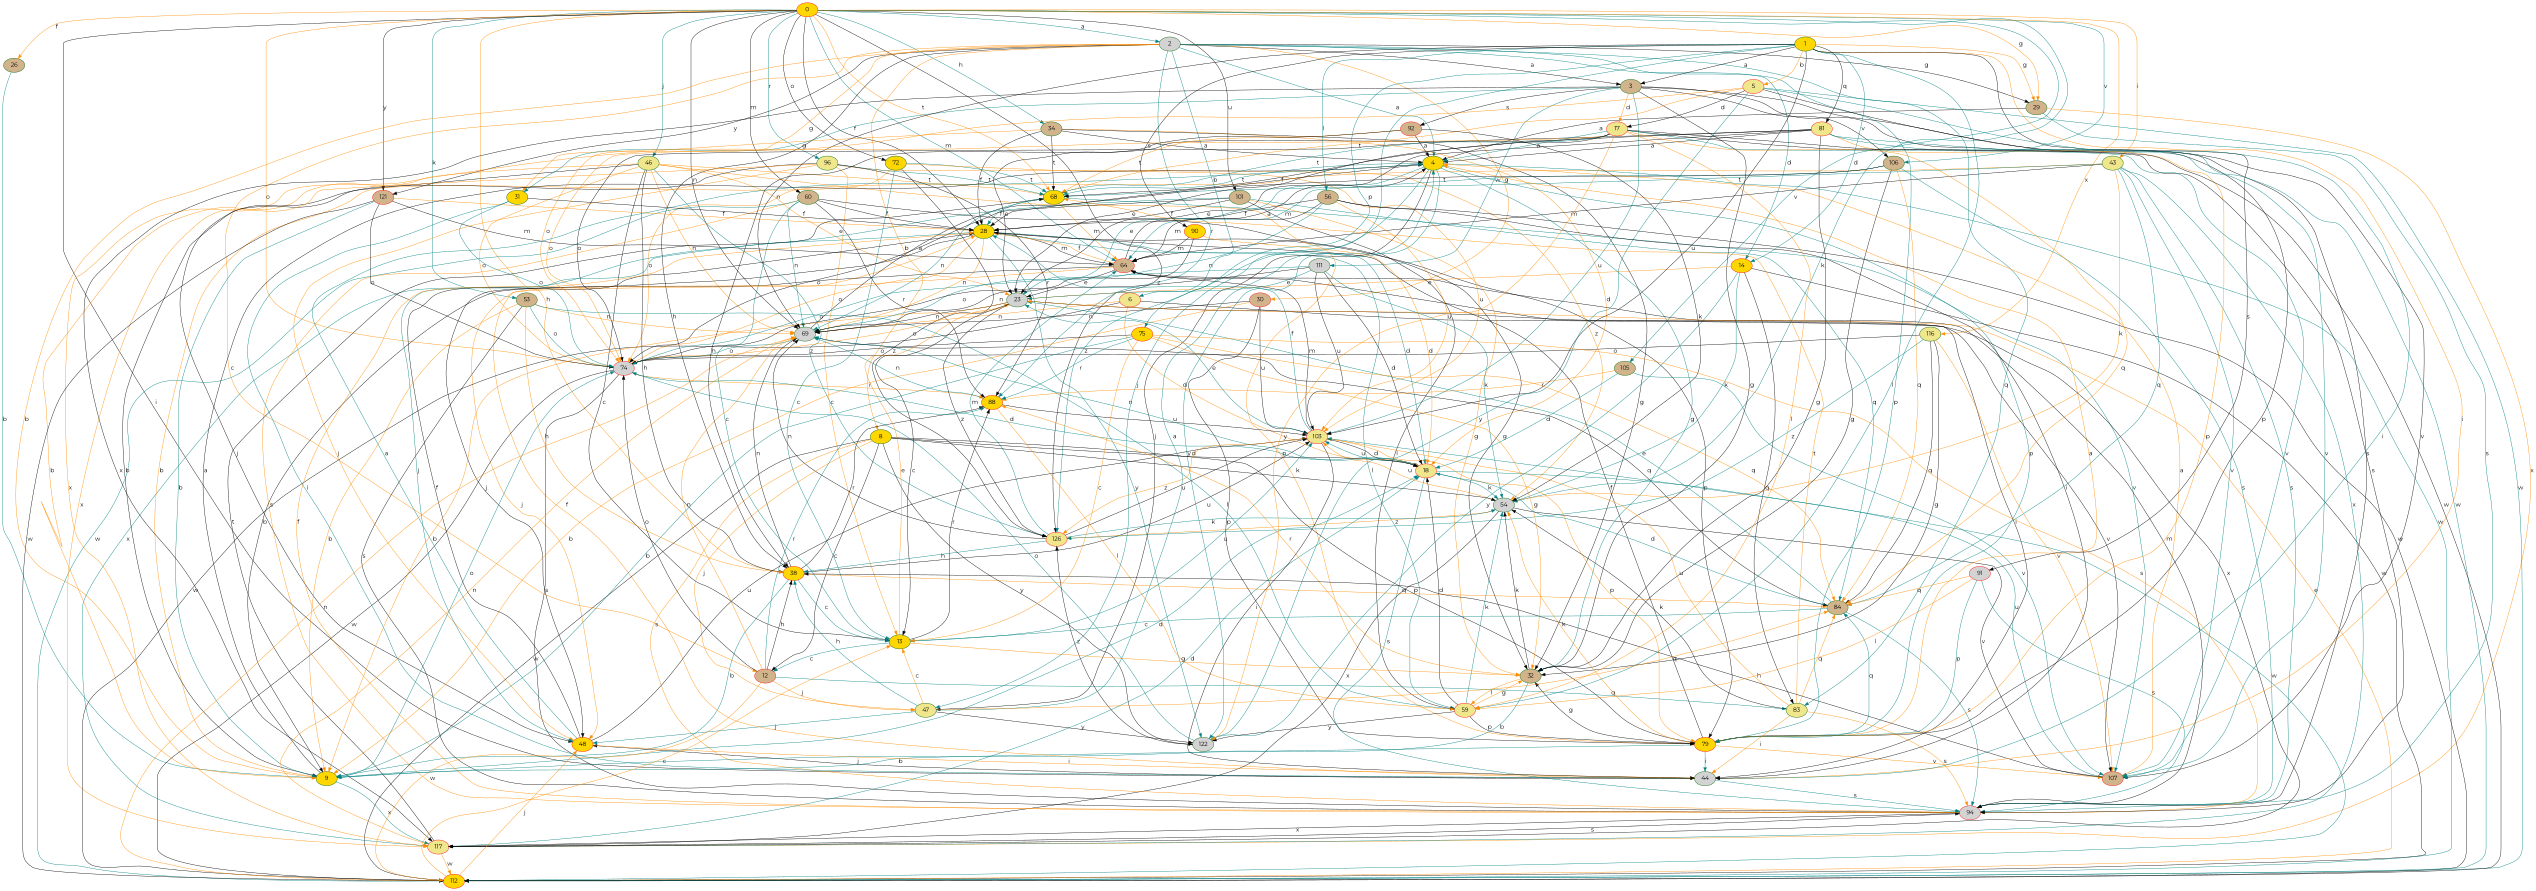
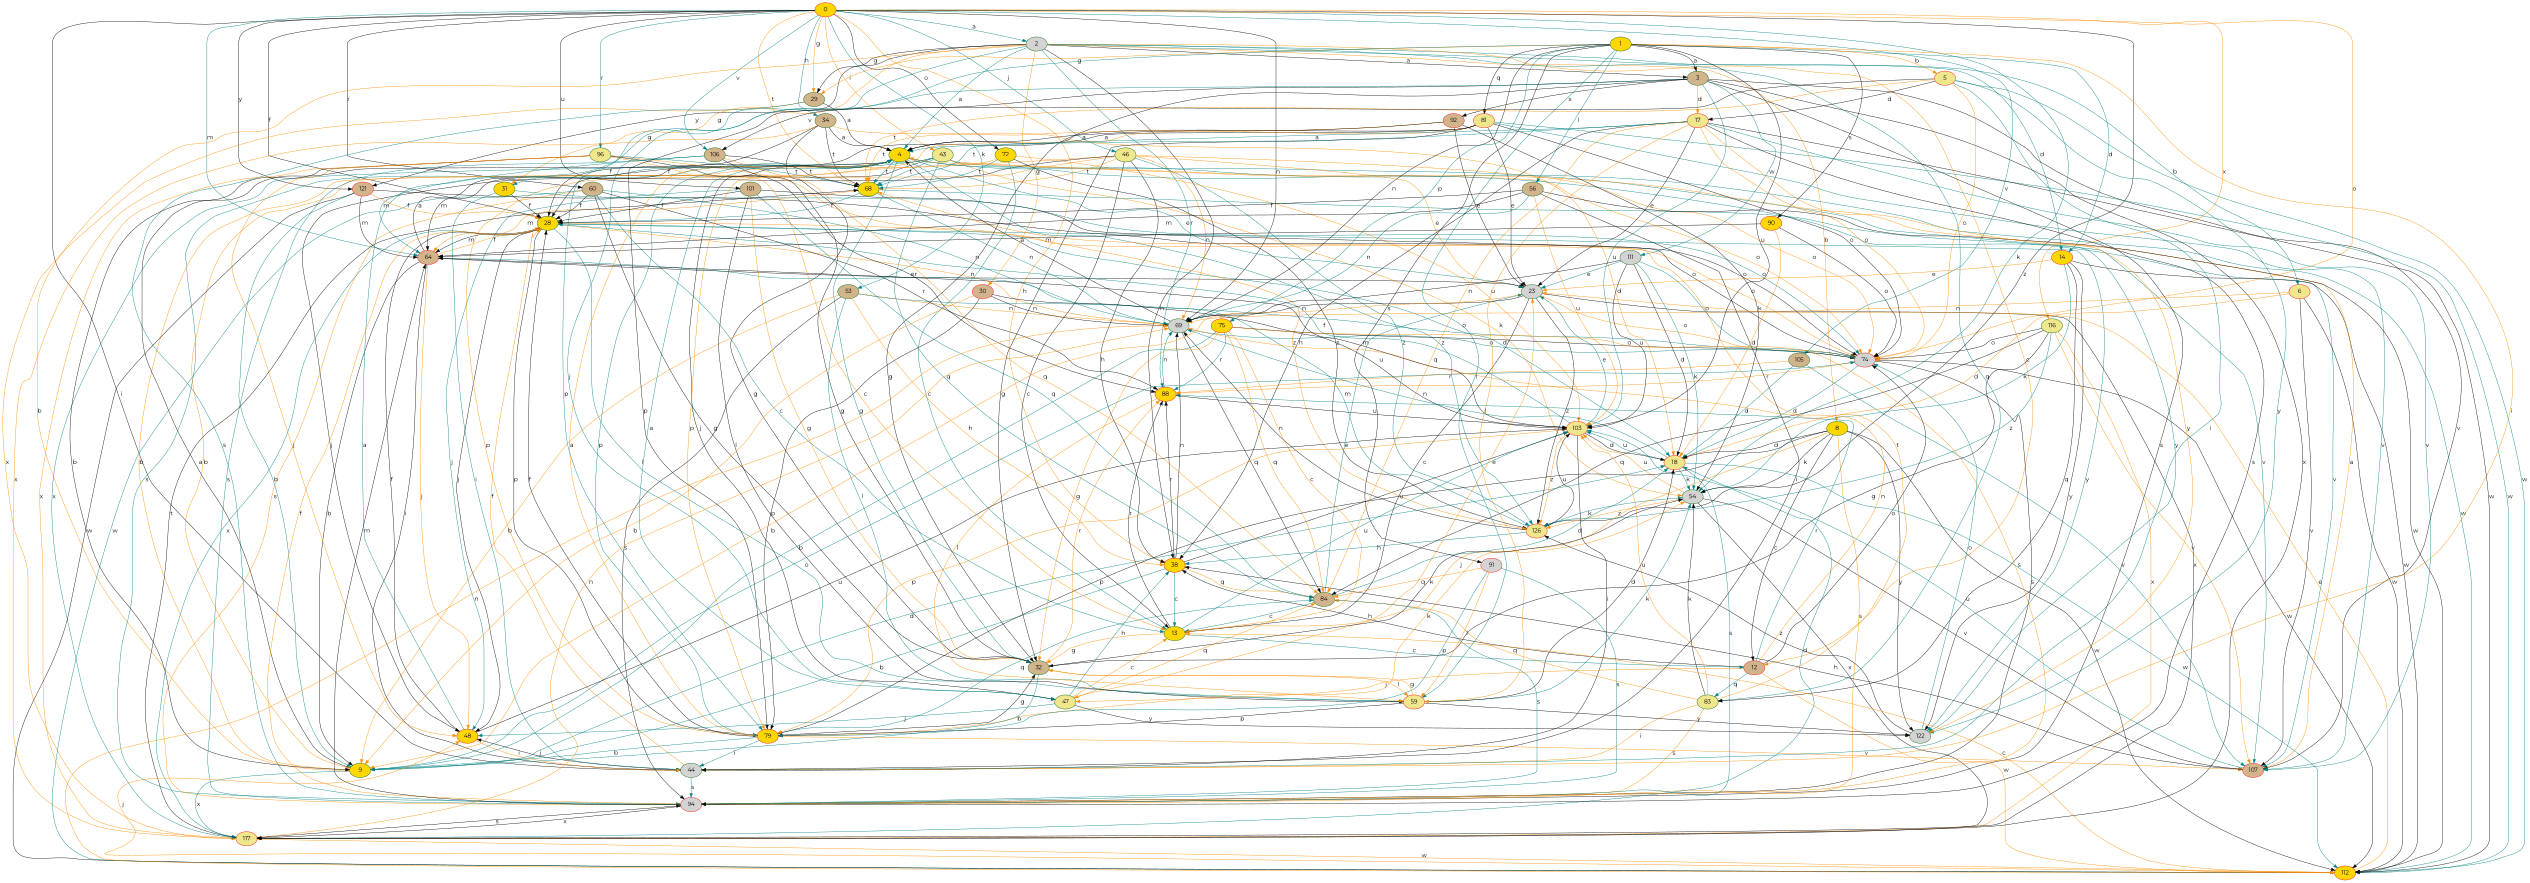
(14, 65) -> none
(753, 108) -> (348, 99)
(1446, 193) -> (1134, 258)
(1473, 509) -> (2066, 508)
none -> (2000, 815)
